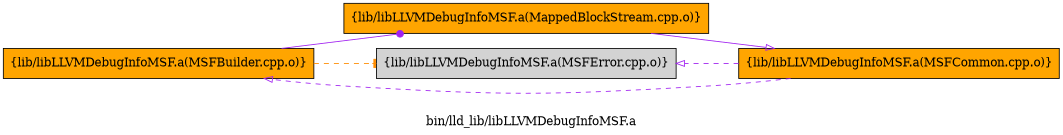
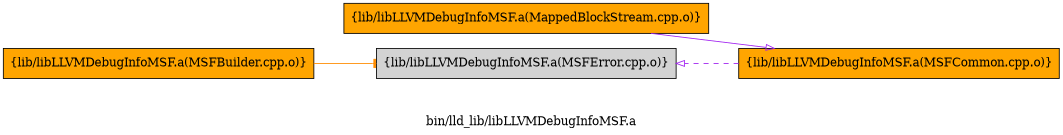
(339, 41) -> none
(343, 63) -> (343, 63)
(532, 93) -> none
